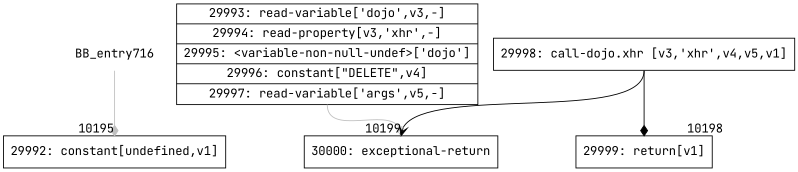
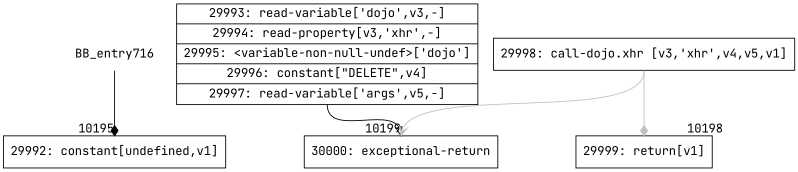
(115, 98) -> (115, 98)
(644, 98) -> (644, 98)
(527, 103) -> (527, 103)
(360, 120) -> (360, 120)
